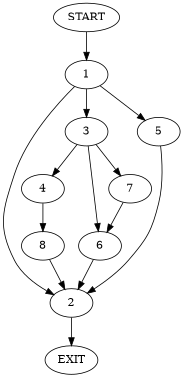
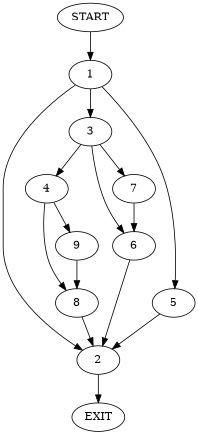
none -> (77, 246)
